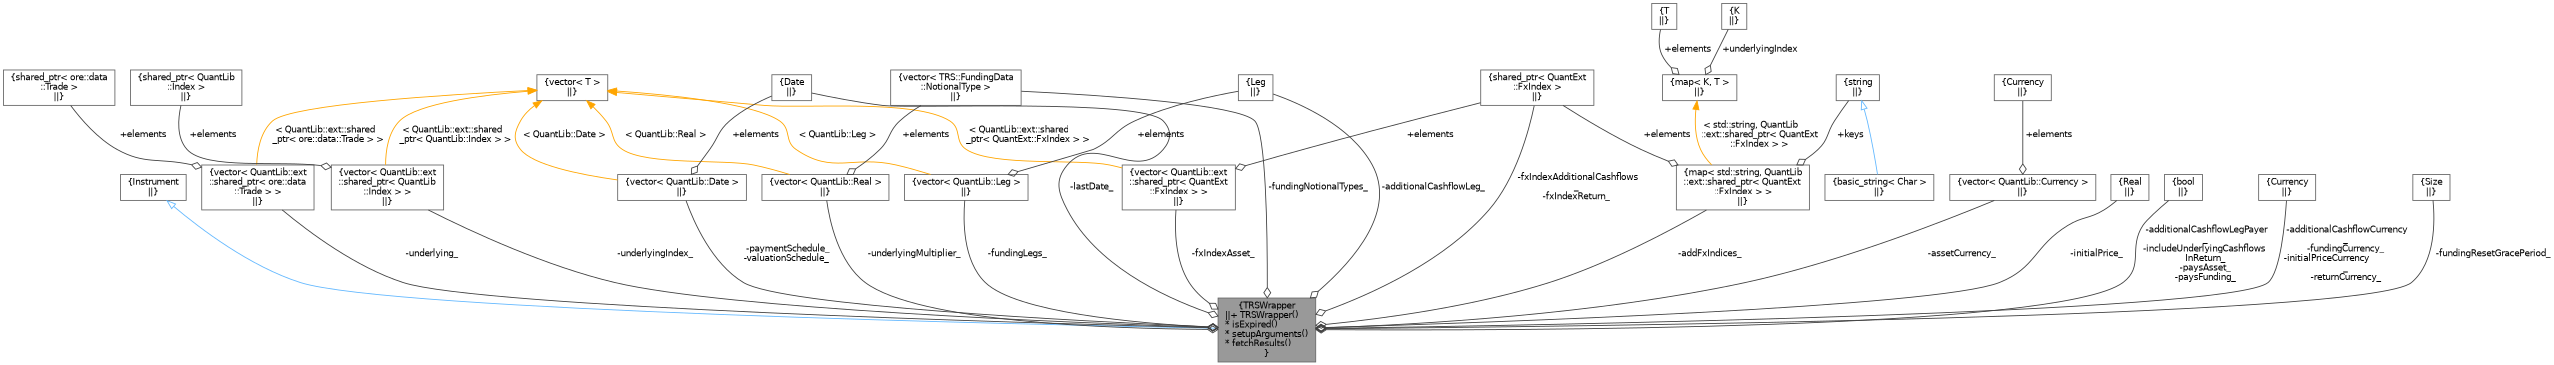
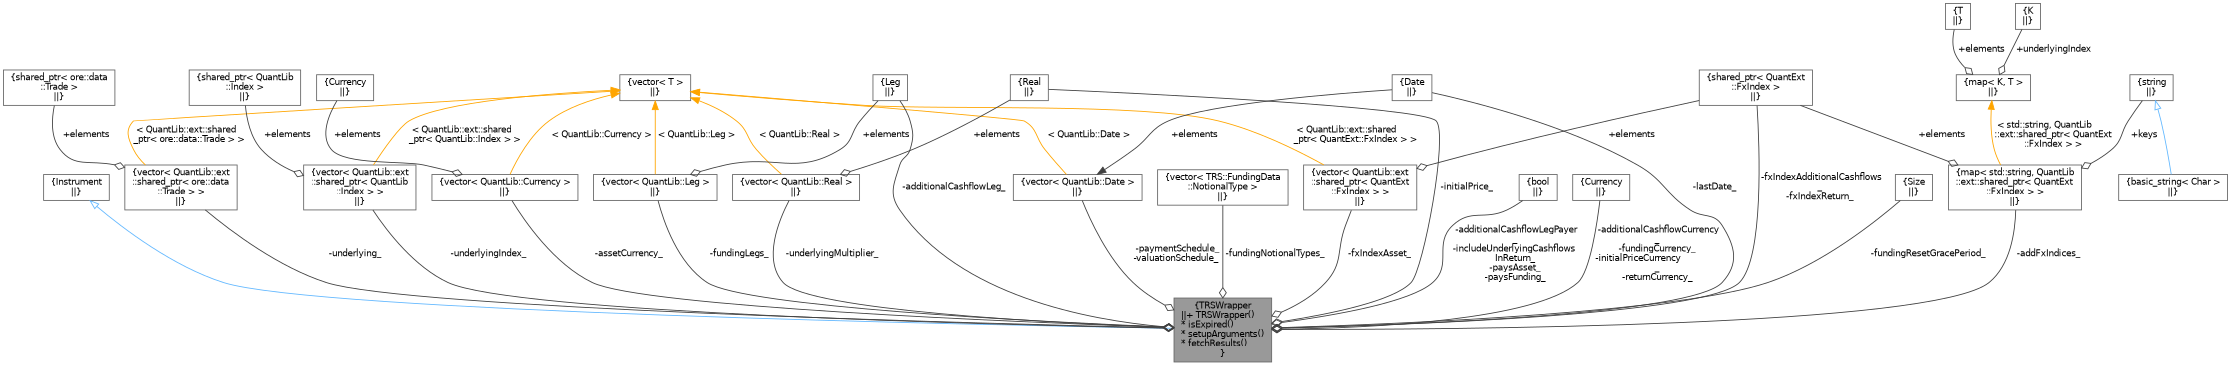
none -> (549, 121)
(727, 123) -> (1239, 105)
(889, 137) -> (932, 141)
